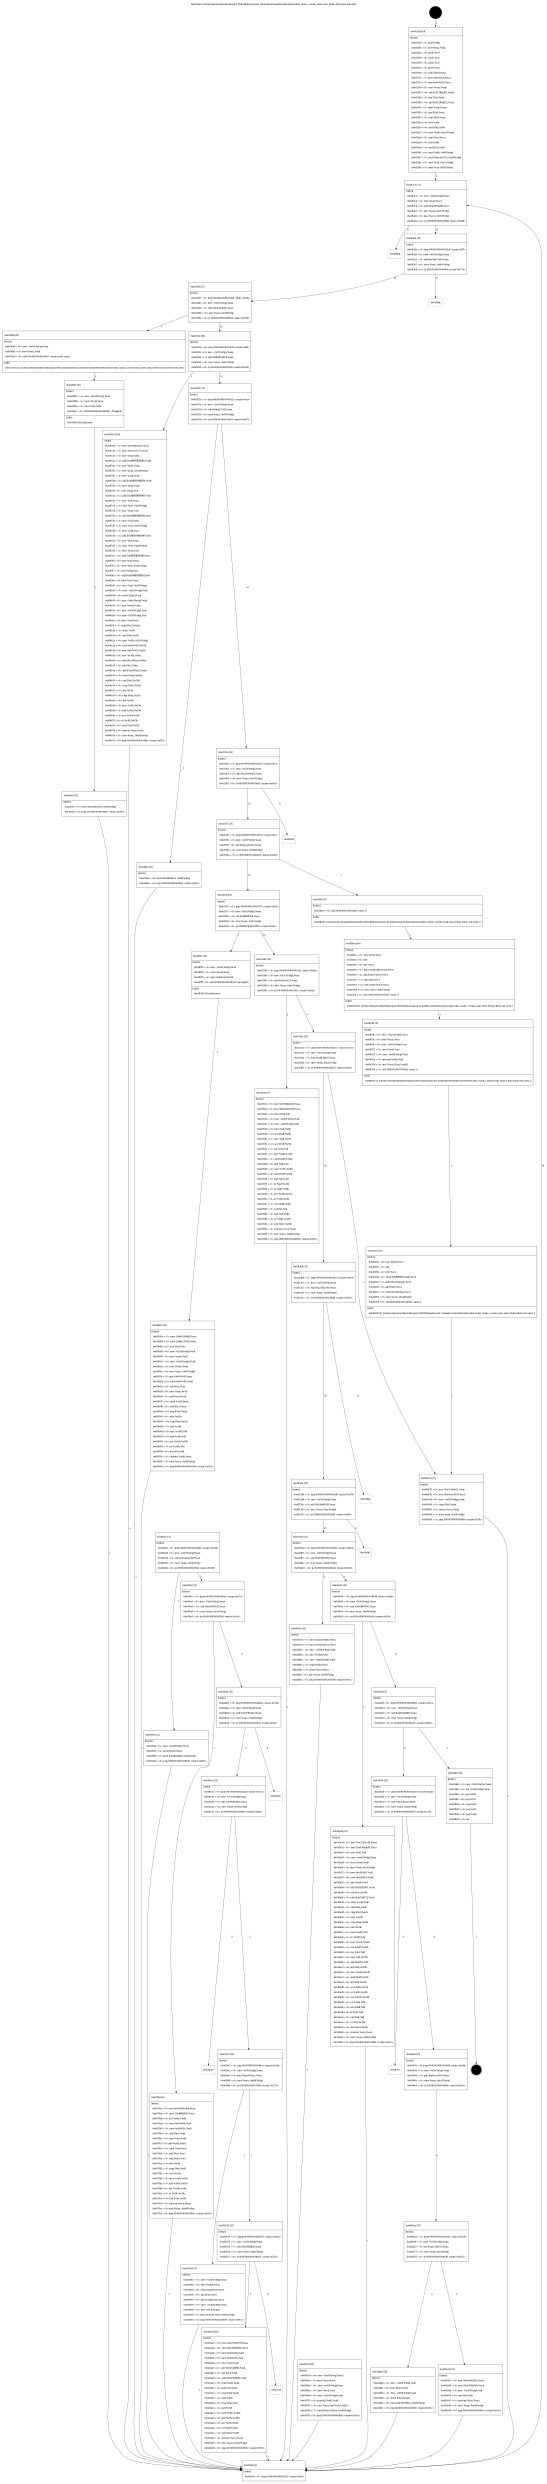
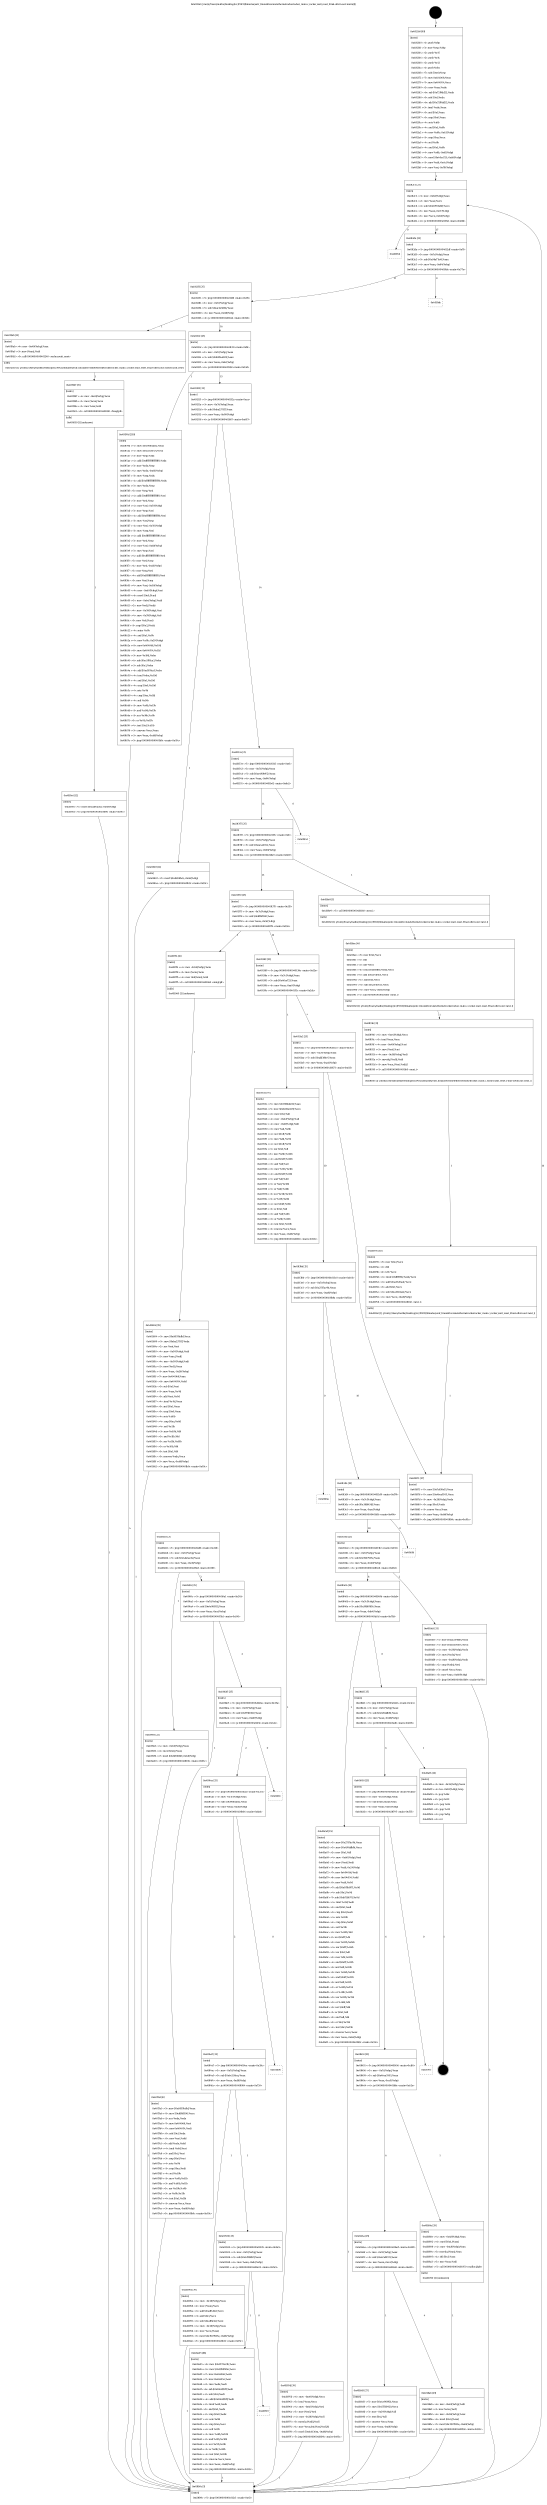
(507, 2081) -> none
none -> (452, 2252)
